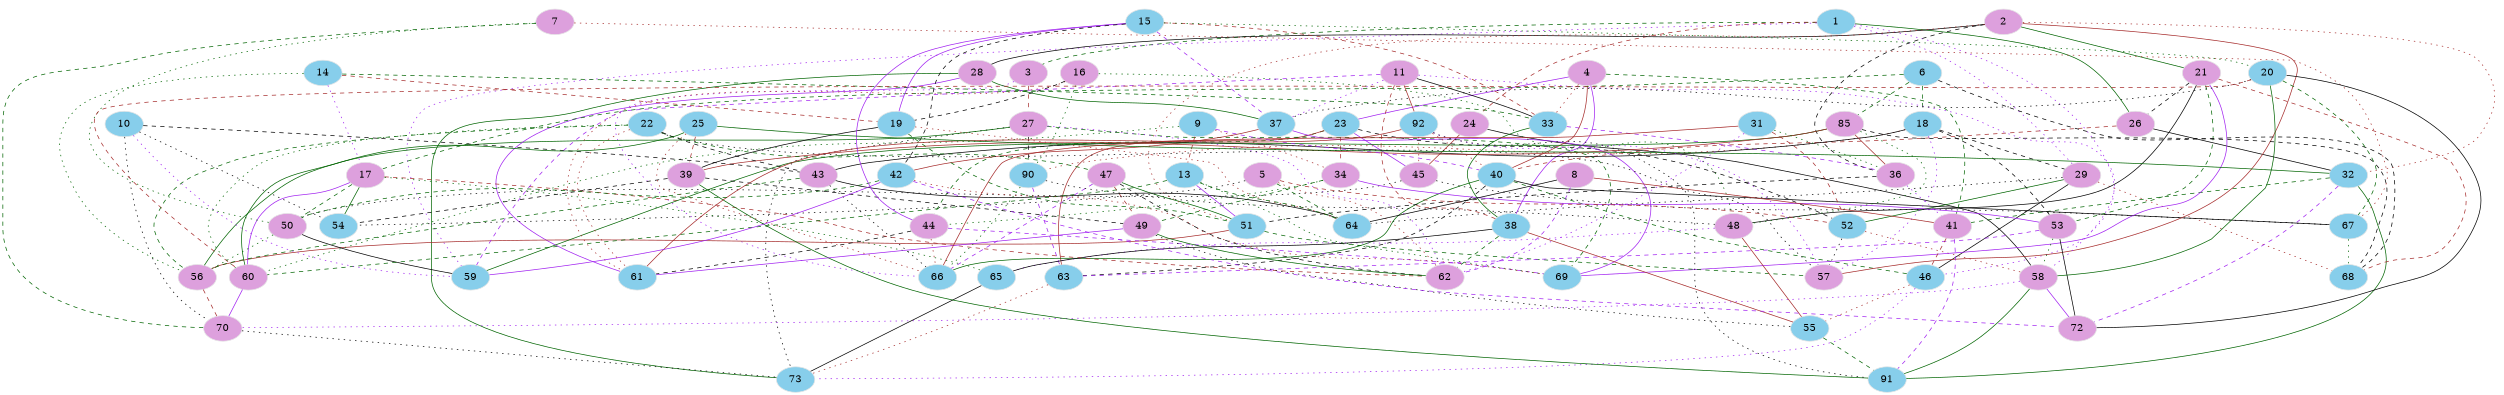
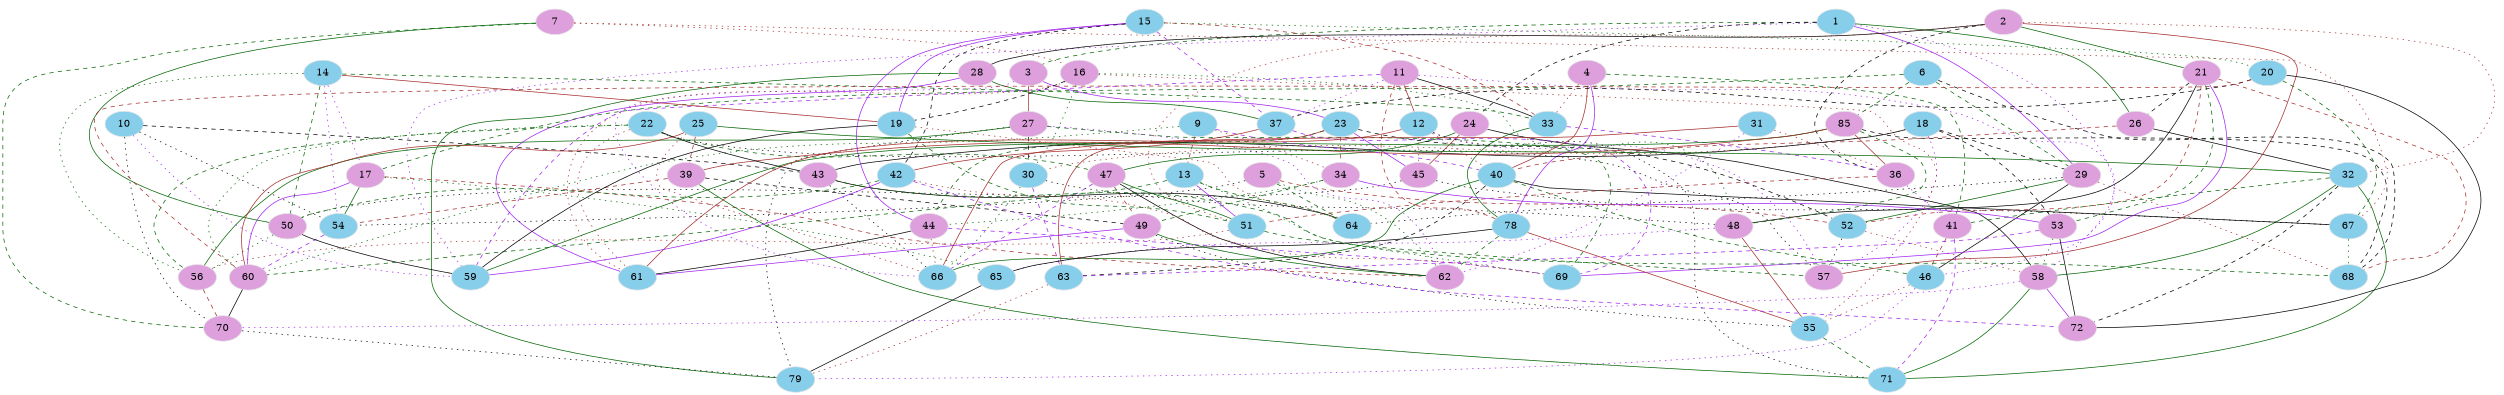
(1683, 31) -> (1683, 31)
none -> (821, 34)
(195, 64) -> (195, 64)
(1975, 77) -> (1975, 77)
(1923, 97) -> (2002, 124)
(610, 98) -> (610, 98)
none -> (1626, 98)
(1772, 98) -> (1772, 98)
(1028, 99) -> (1028, 99)
(1437, 102) -> (1197, 101)
(1419, 124) -> (1419, 124)
(789, 144) -> (697, 151)
(431, 146) -> (431, 146)
(1827, 148) -> (1827, 148)
none -> (331, 150)
(730, 154) -> (737, 156)
none -> (1290, 154)
(1622, 162) -> (1622, 162)
(1816, 166) -> (2150, 191)
(1028, 175) -> (1028, 175)
(1575, 175) -> none
(1693, 185) -> (1693, 185)
(536, 197) -> (536, 197)
(1892, 199) -> (1892, 199)
(326, 201) -> (304, 156)
(534, 214) -> (1690, 264)
(1378, 214) -> (1378, 214)
(1511, 226) -> (1511, 226)
(2218, 233) -> (2203, 250)
(770, 242) -> (770, 242)
none -> (301, 247)
(797, 252) -> (797, 252)
(1266, 252) -> (1266, 252)
(2224, 267) -> (2224, 267)
(236, 303) -> (236, 303)
(796, 380) -> (796, 380)
(1887, 380) -> (1887, 380)
